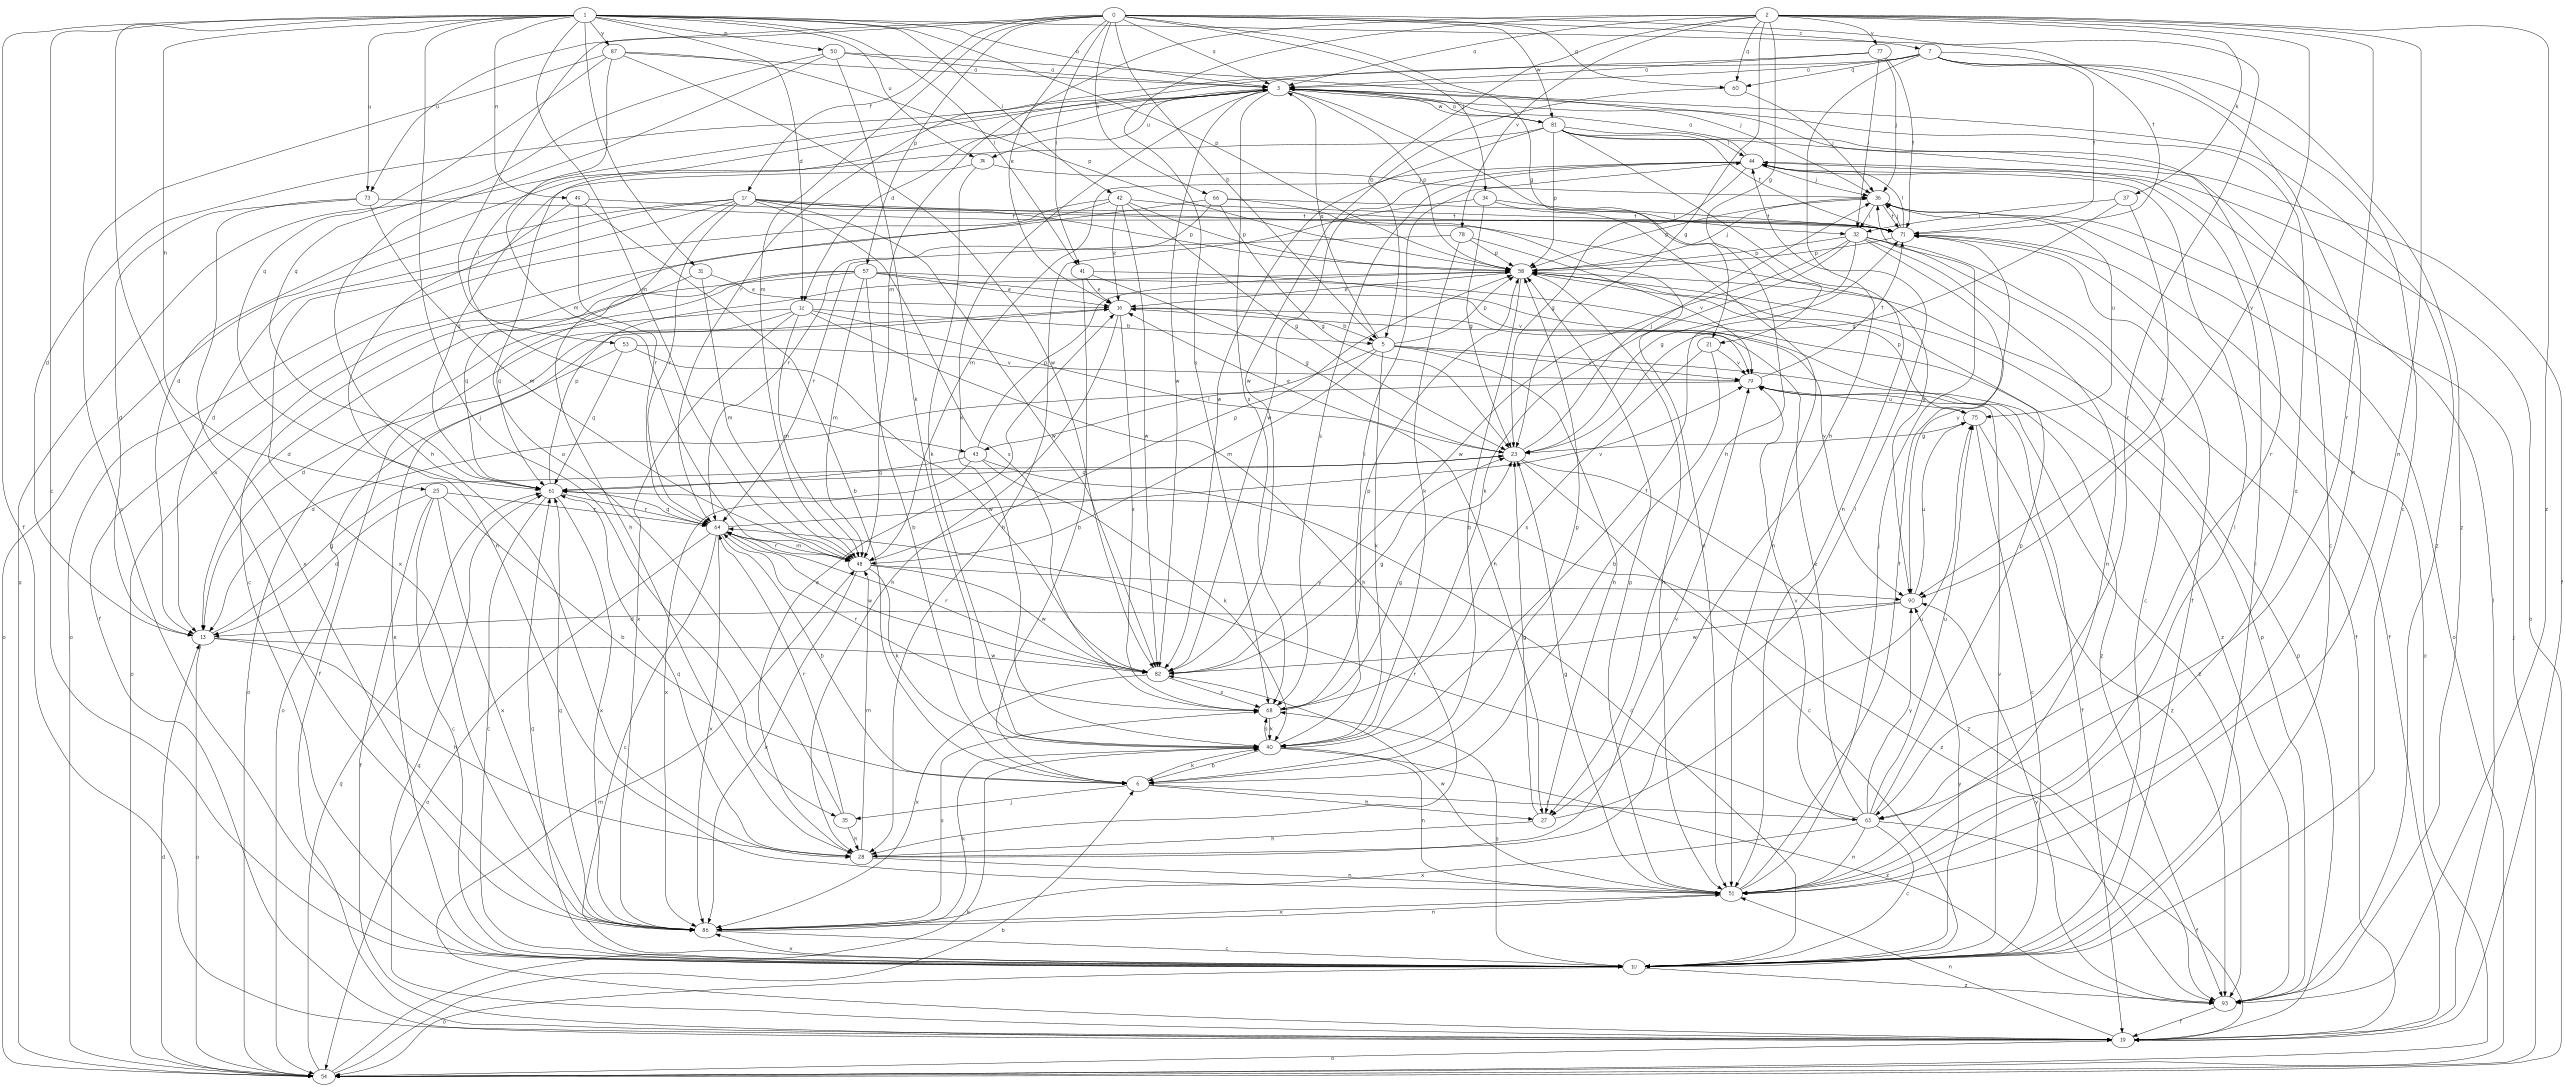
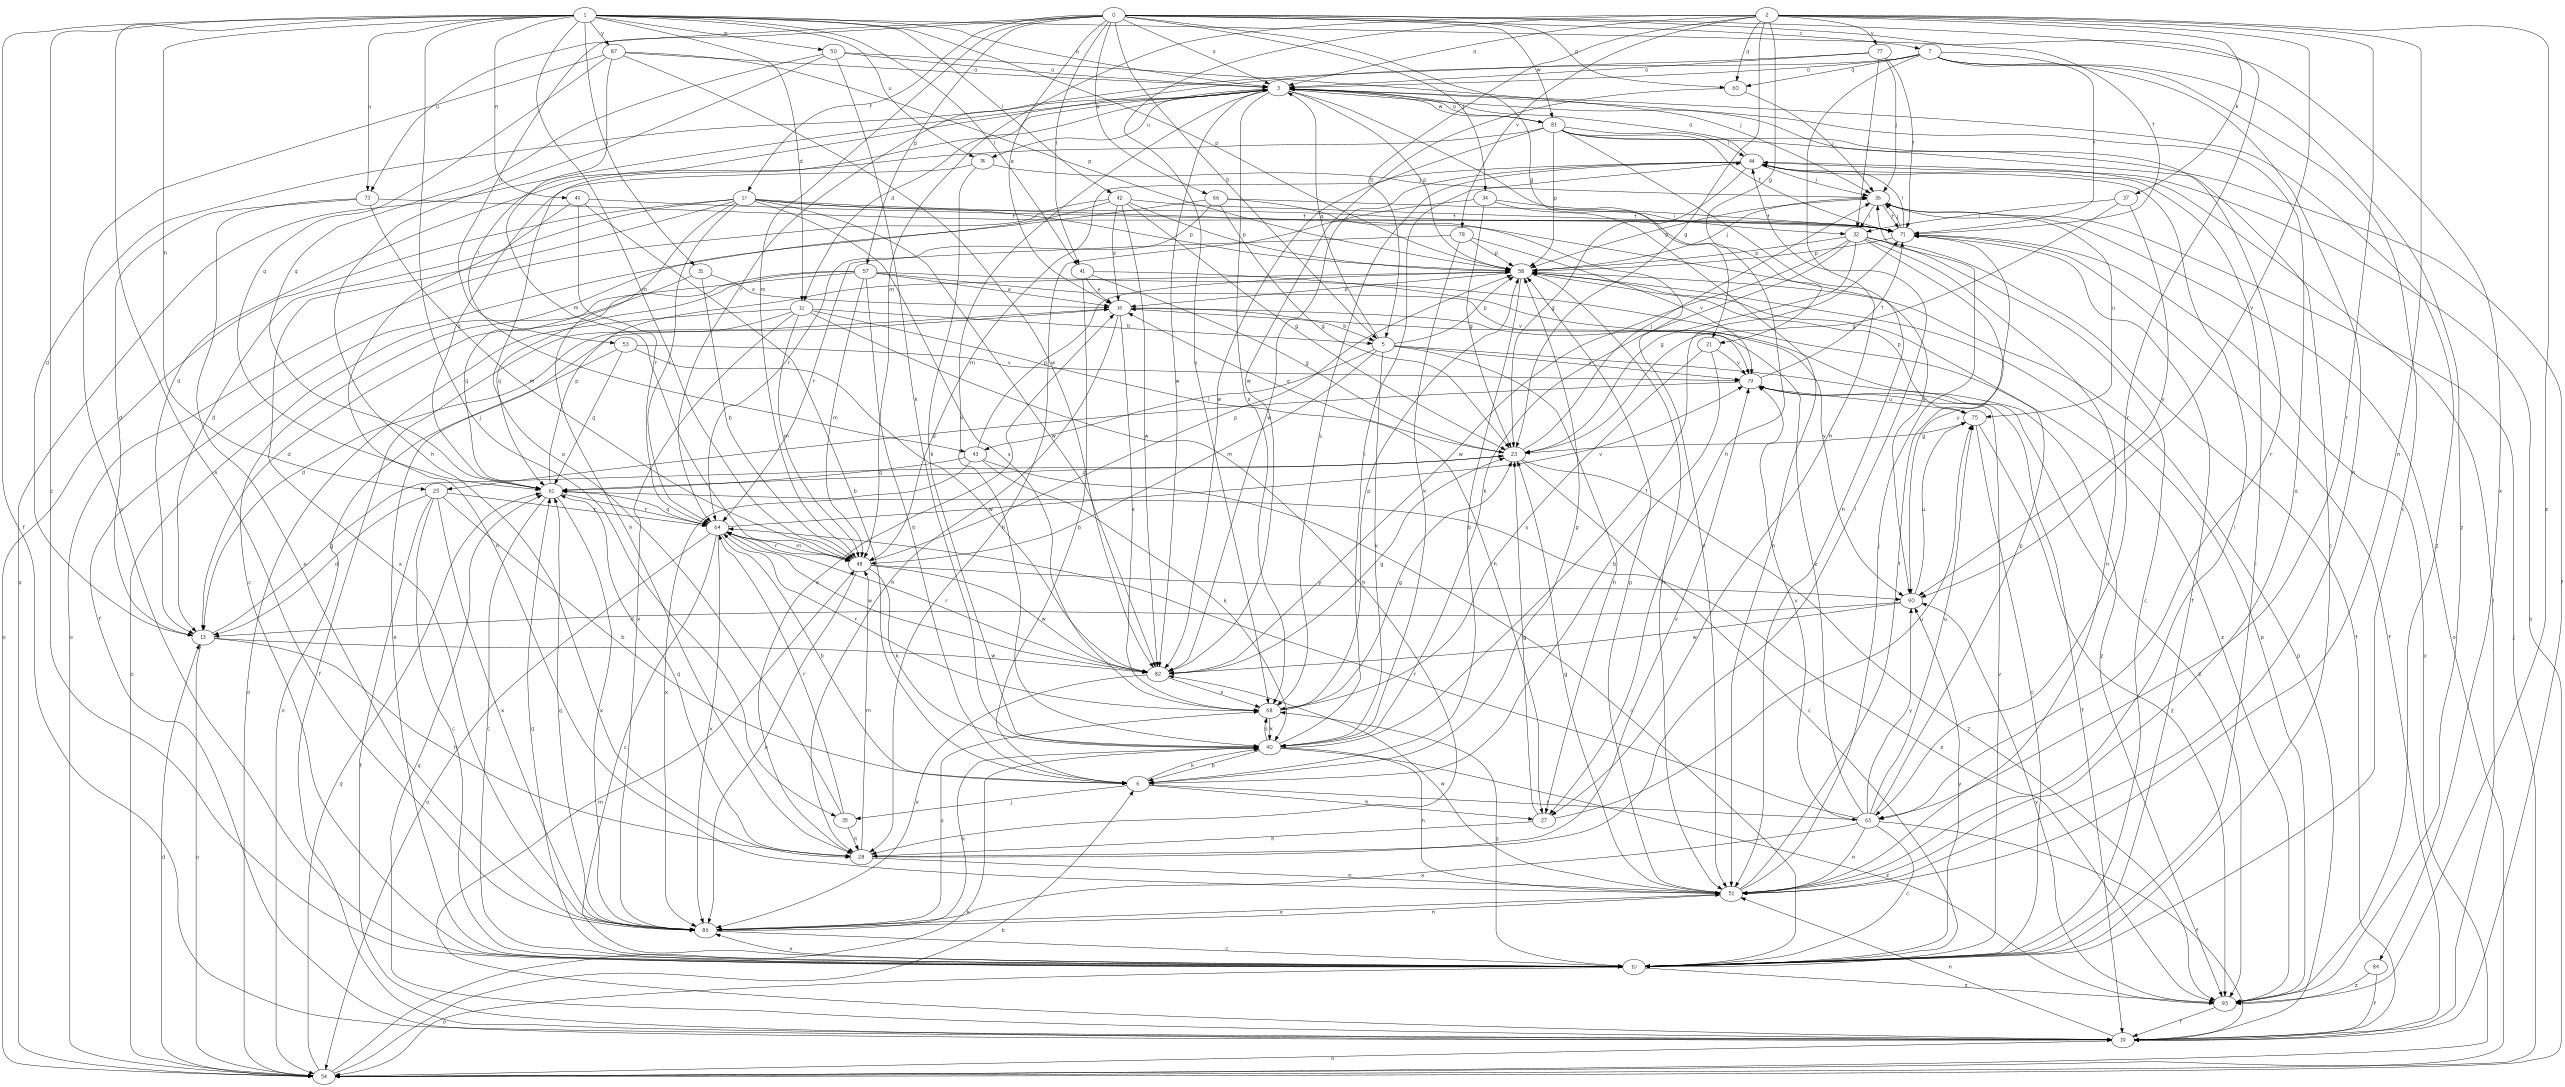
(939, 411) -> (1094, 418)
(730, 418) -> (730, 418)
none -> (2376, 967)
